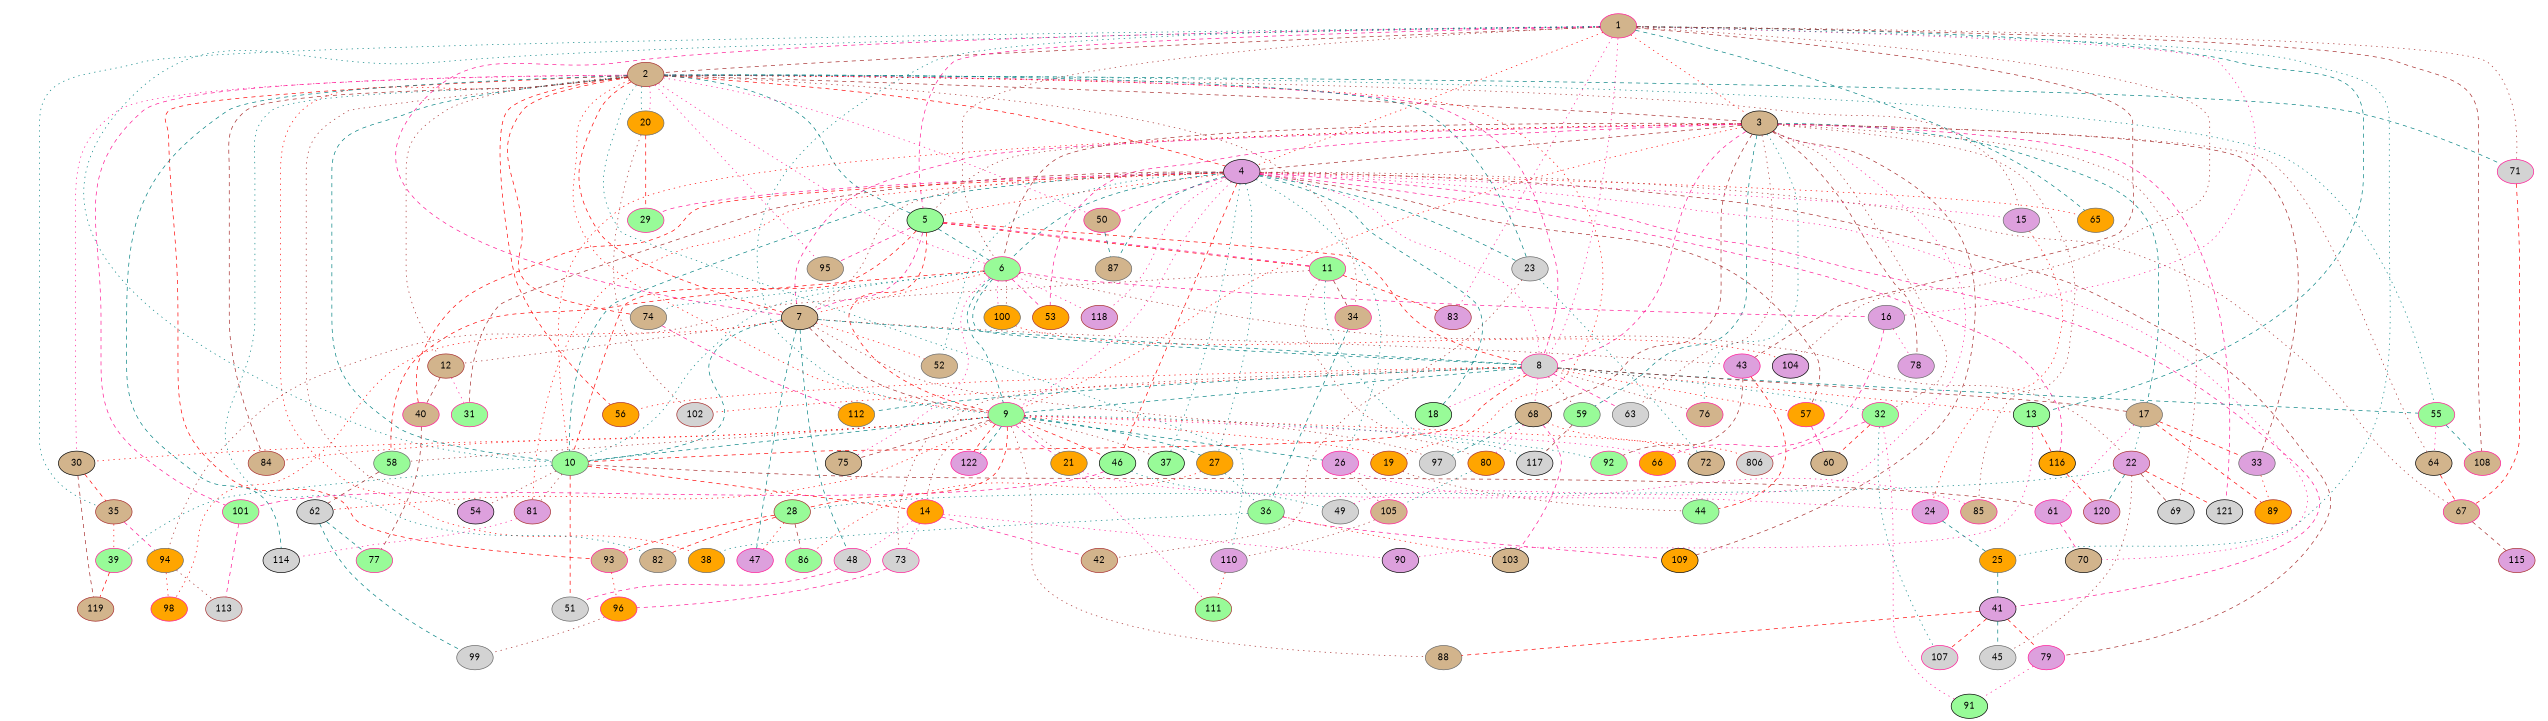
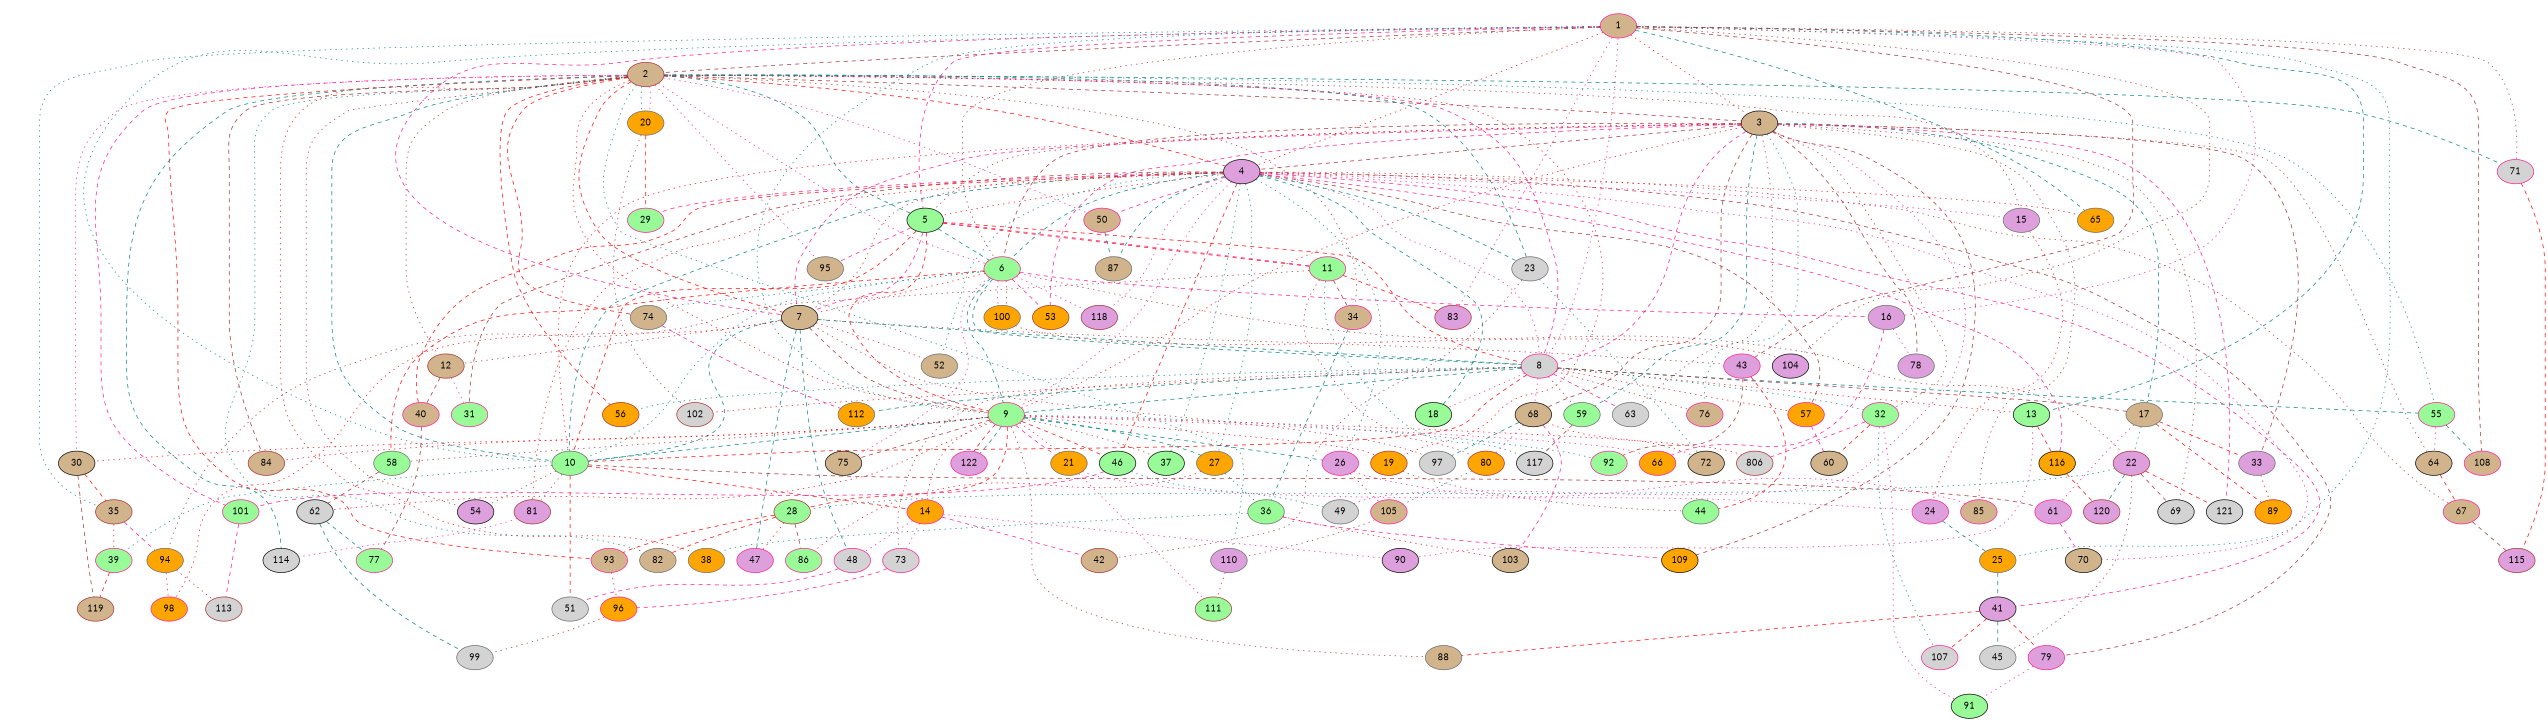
(2520, 352) -> (2545, 366)
(1079, 378) -> (1079, 378)
